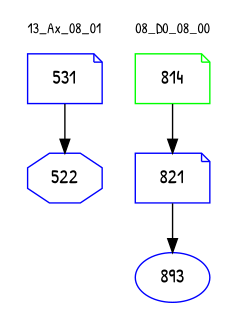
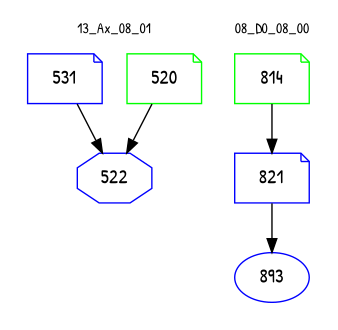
none -> (164, 79)
